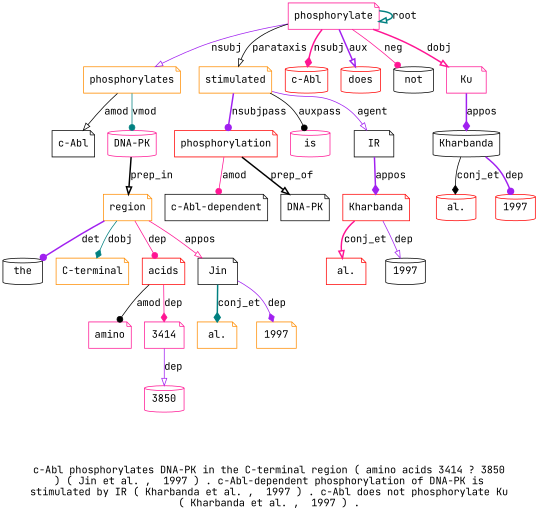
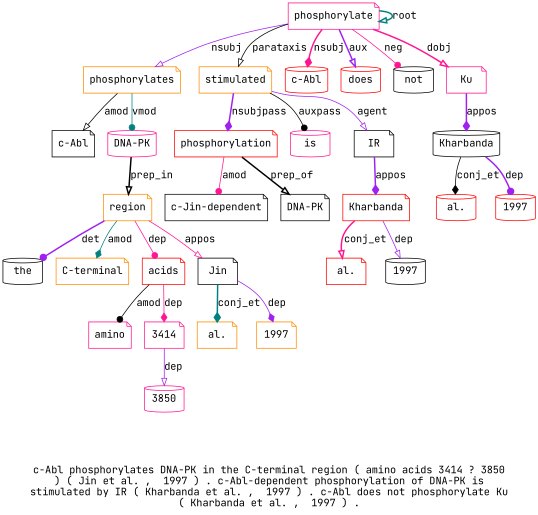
(231, 109) -> (231, 109)
(216, 208) -> (216, 208)
(120, 239) -> (120, 239)
